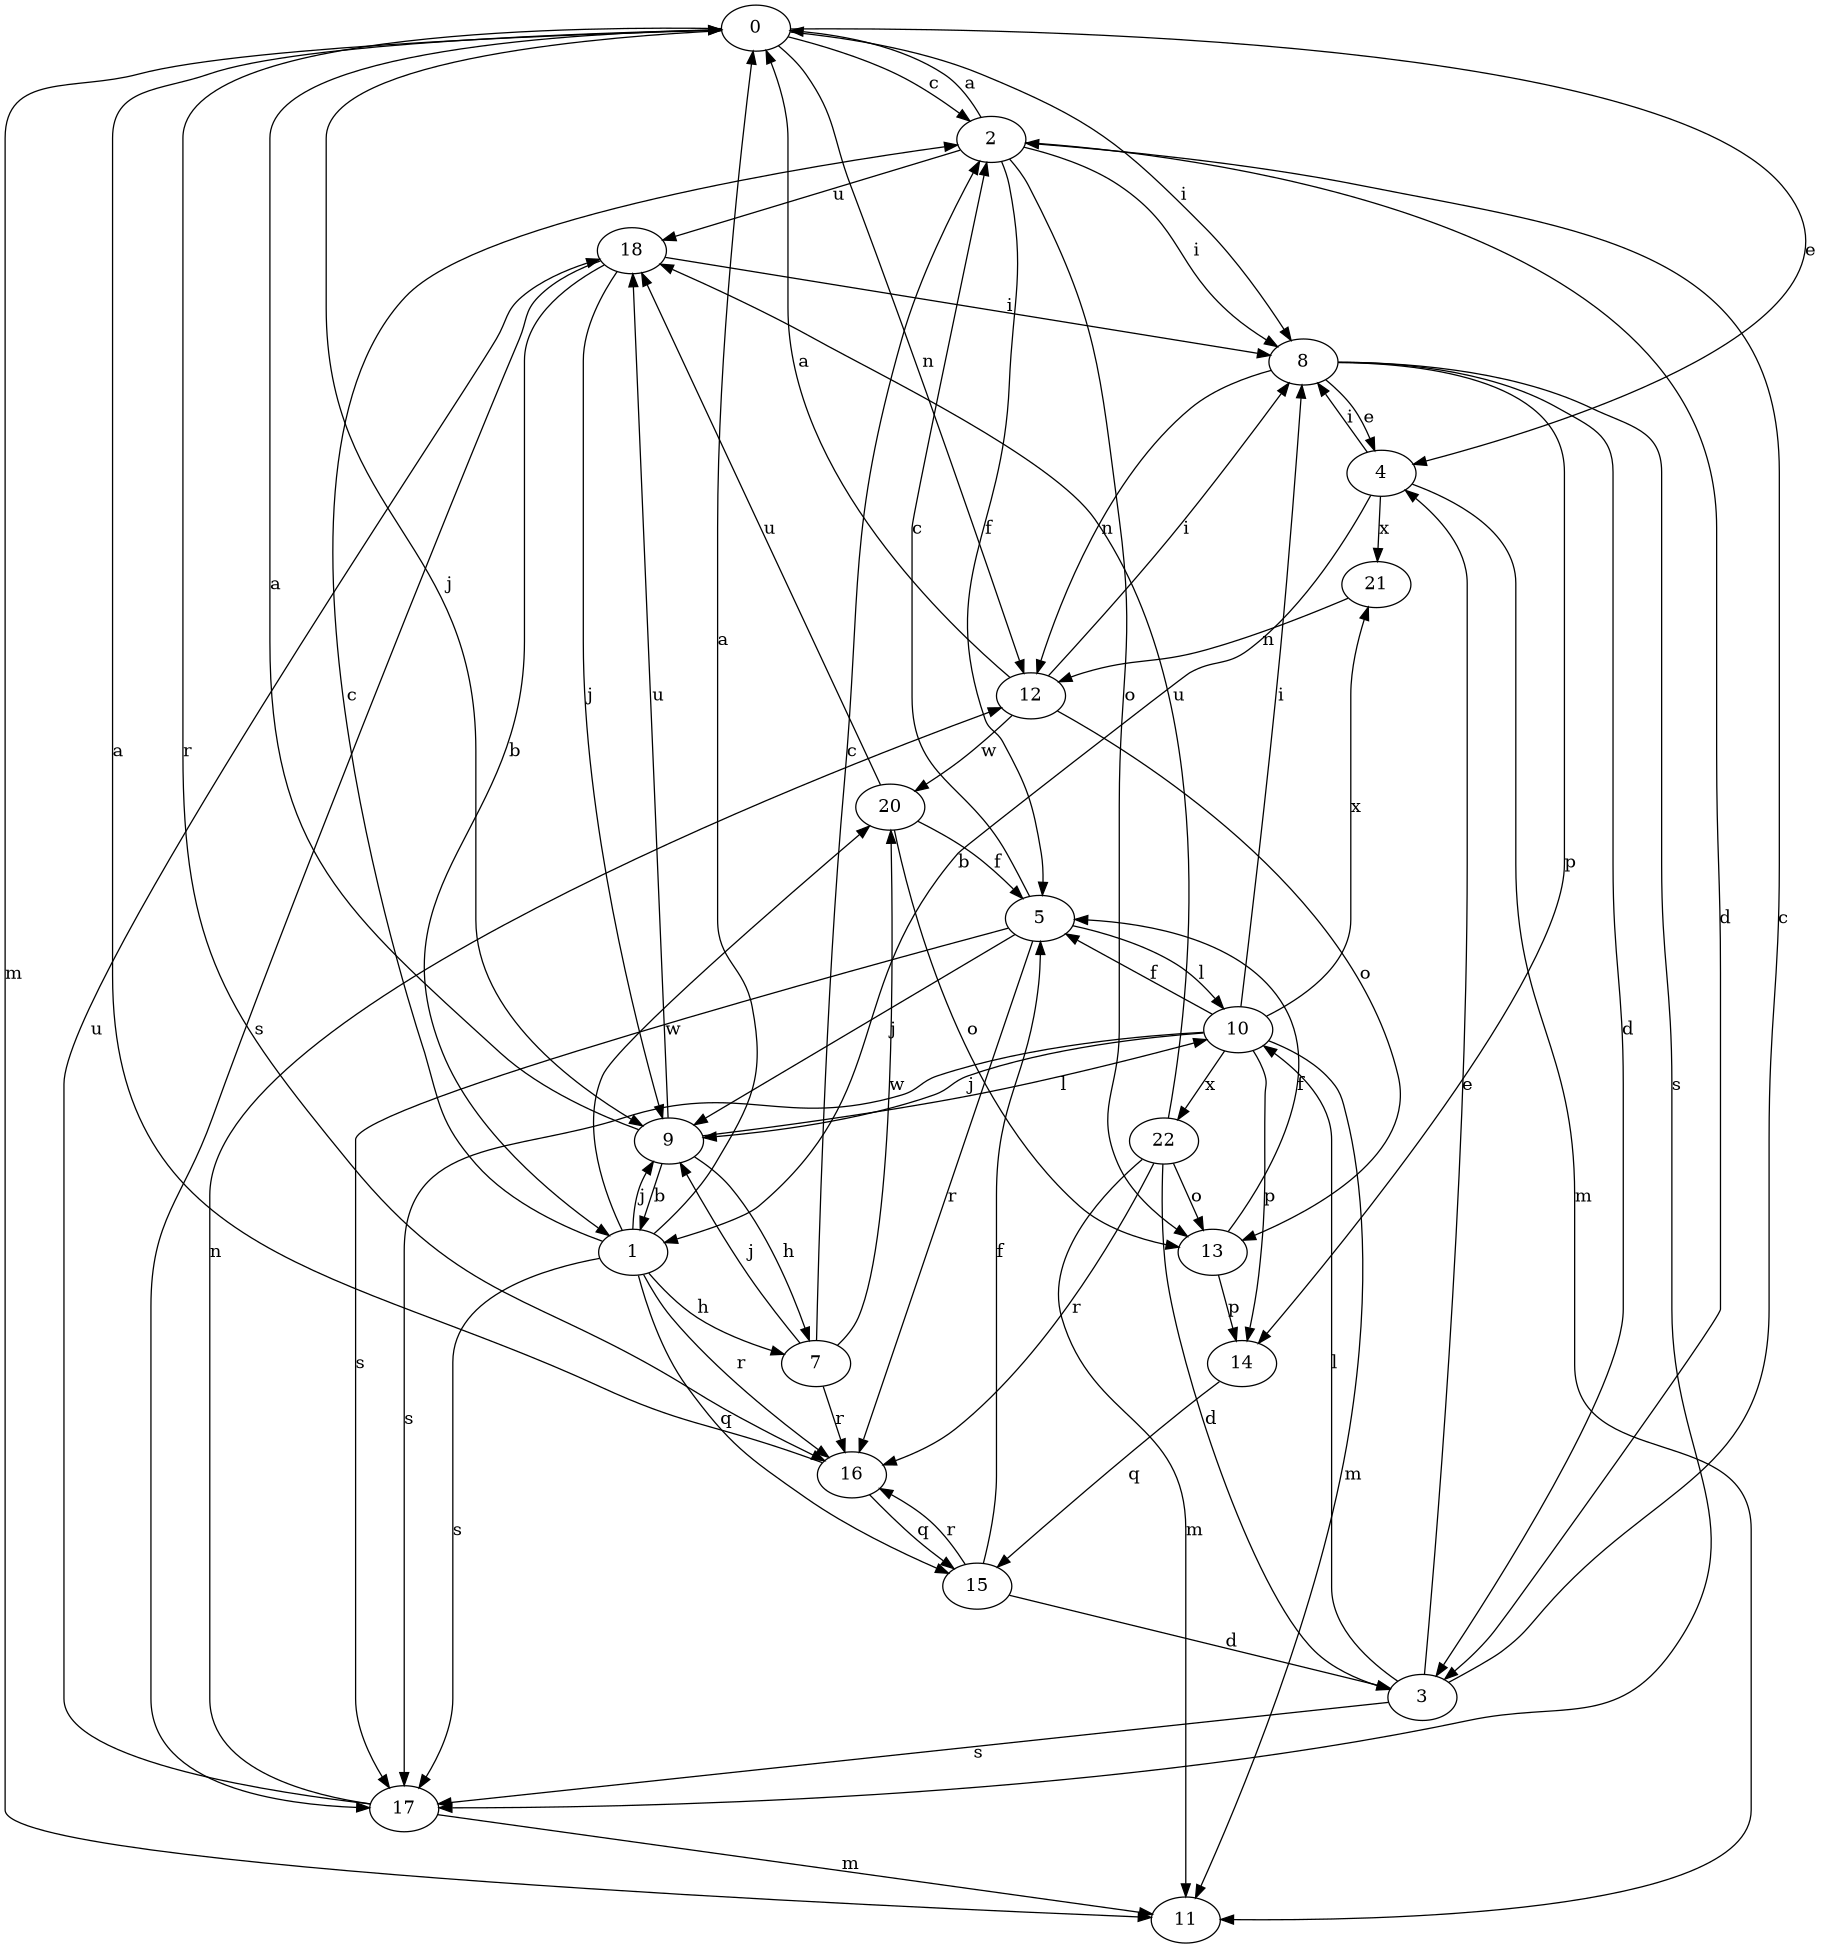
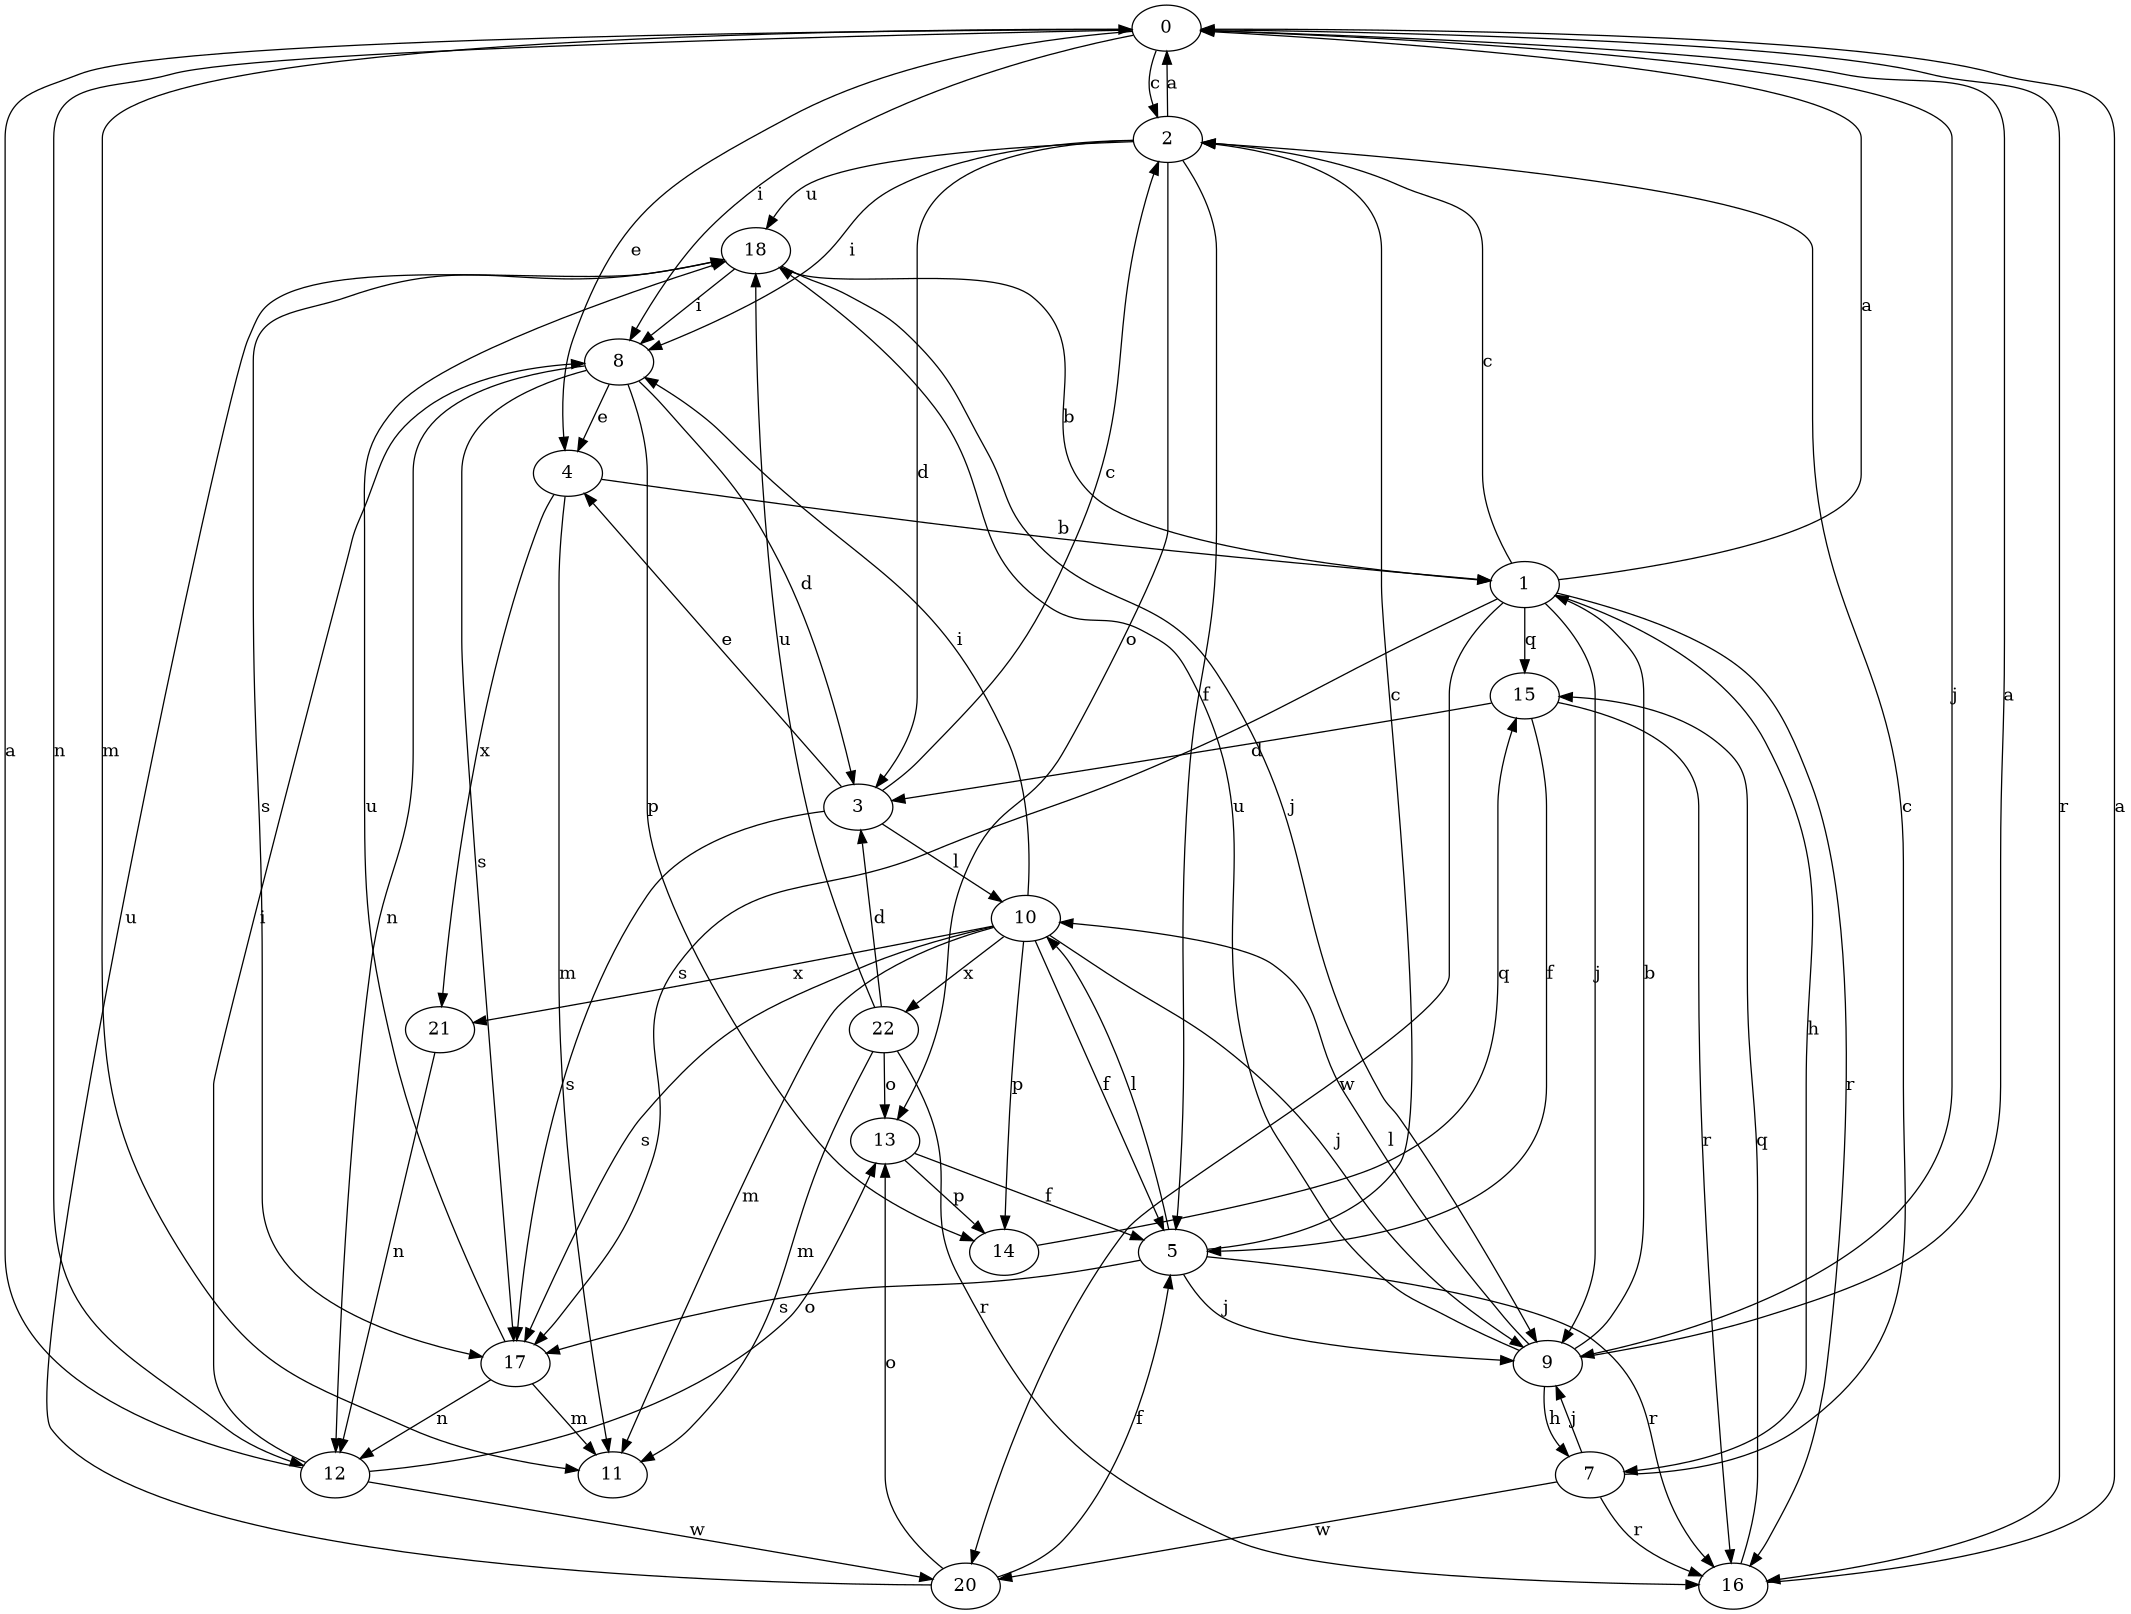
(1346, 423) -> none
